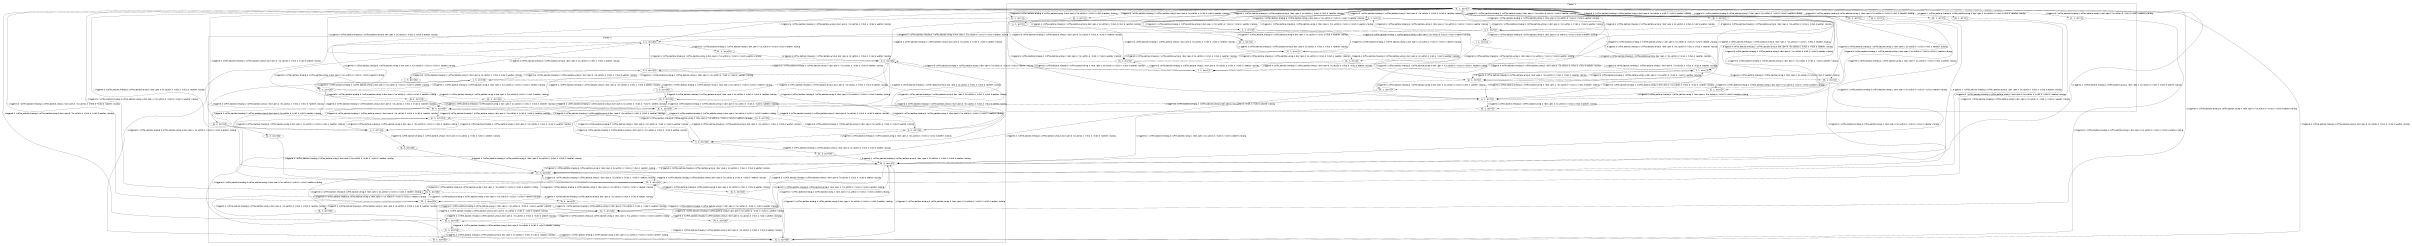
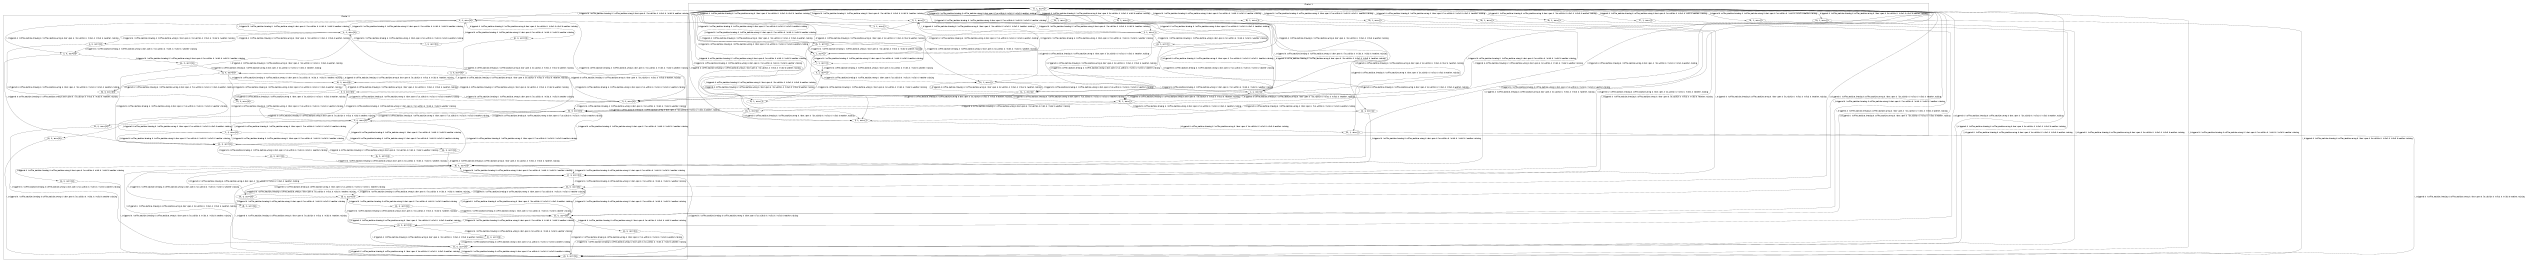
none -> (1554, 21)
none -> (986, 34)
(769, 65) -> (400, 21)
(1047, 68) -> none
none -> (1645, 76)
(1763, 78) -> none
(576, 81) -> none
(1601, 85) -> none
(403, 88) -> none
(410, 91) -> (224, 84)
(964, 105) -> (664, 111)
(530, 128) -> (289, 121)
(837, 129) -> (284, 94)
(1613, 143) -> none
none -> (383, 156)
(445, 234) -> (283, 198)
